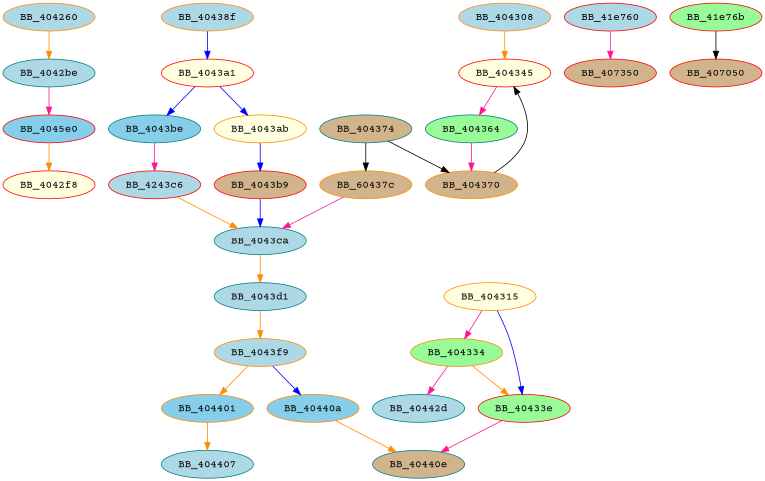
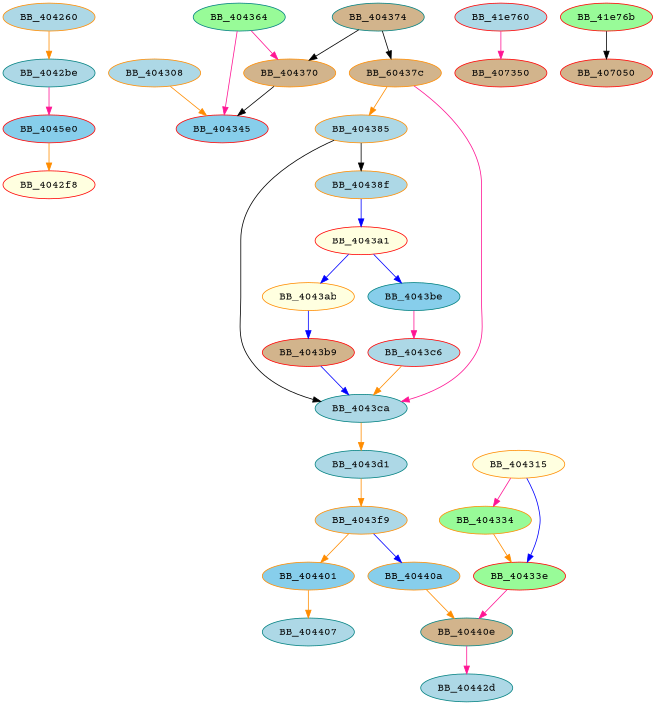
(505, 73) -> (222, 129)
(490, 98) -> (231, 69)
none -> (361, 129)
(155, 185) -> (414, 352)
(440, 377) -> (467, 656)
